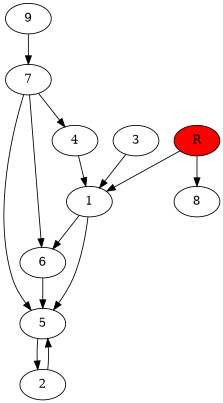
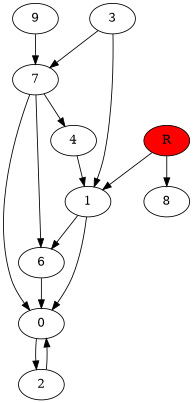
none -> (77, 47)
(43, 324) -> (41, 324)
